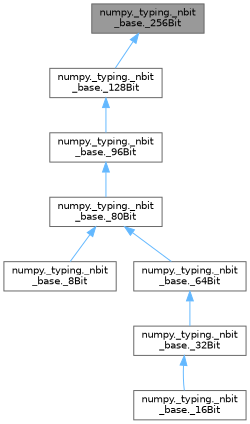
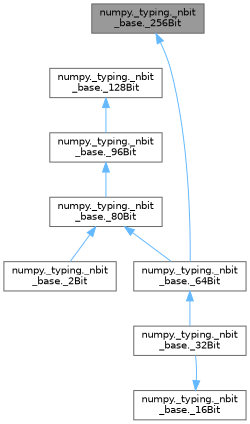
(124, 55) -> (185, 150)
(60, 276) -> (60, 276)
(183, 378) -> (196, 368)
